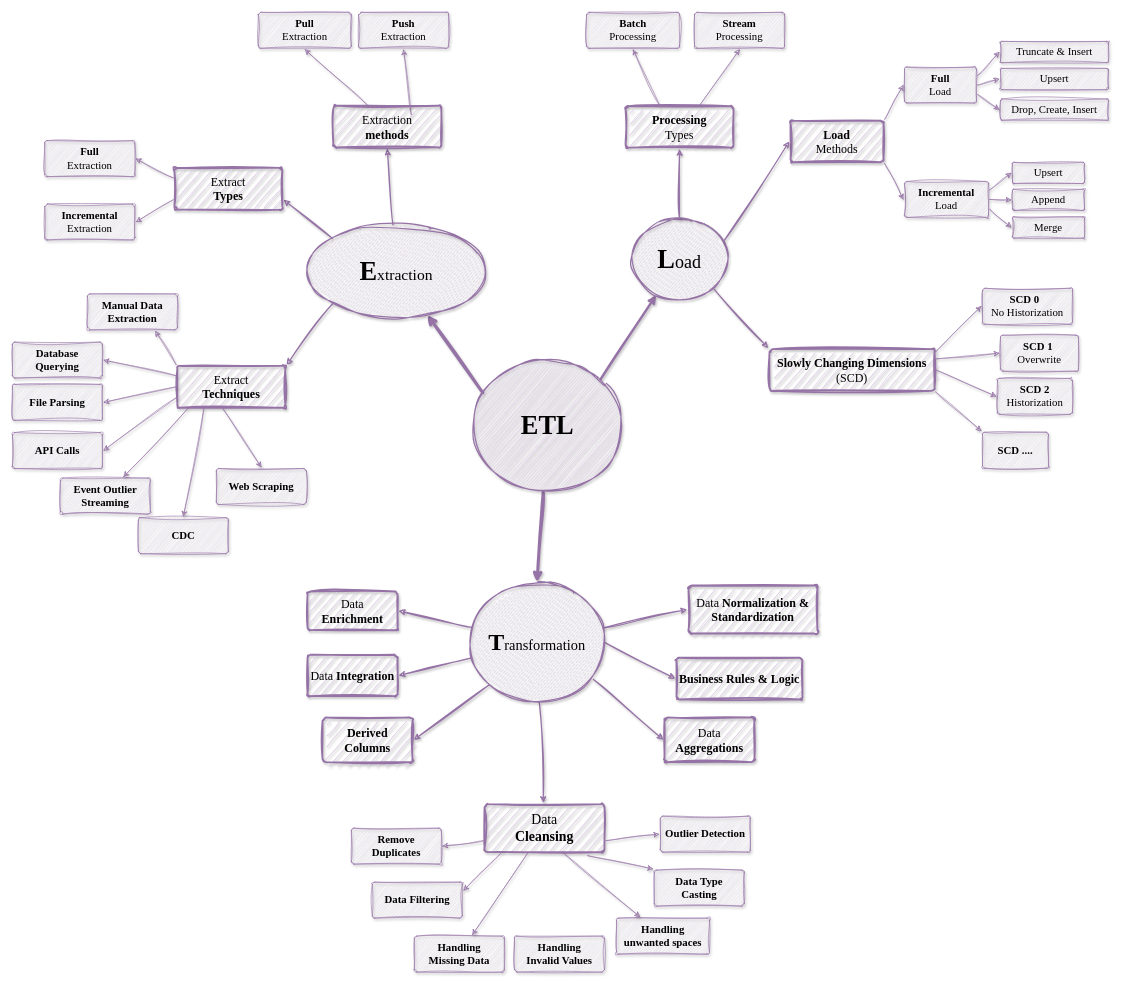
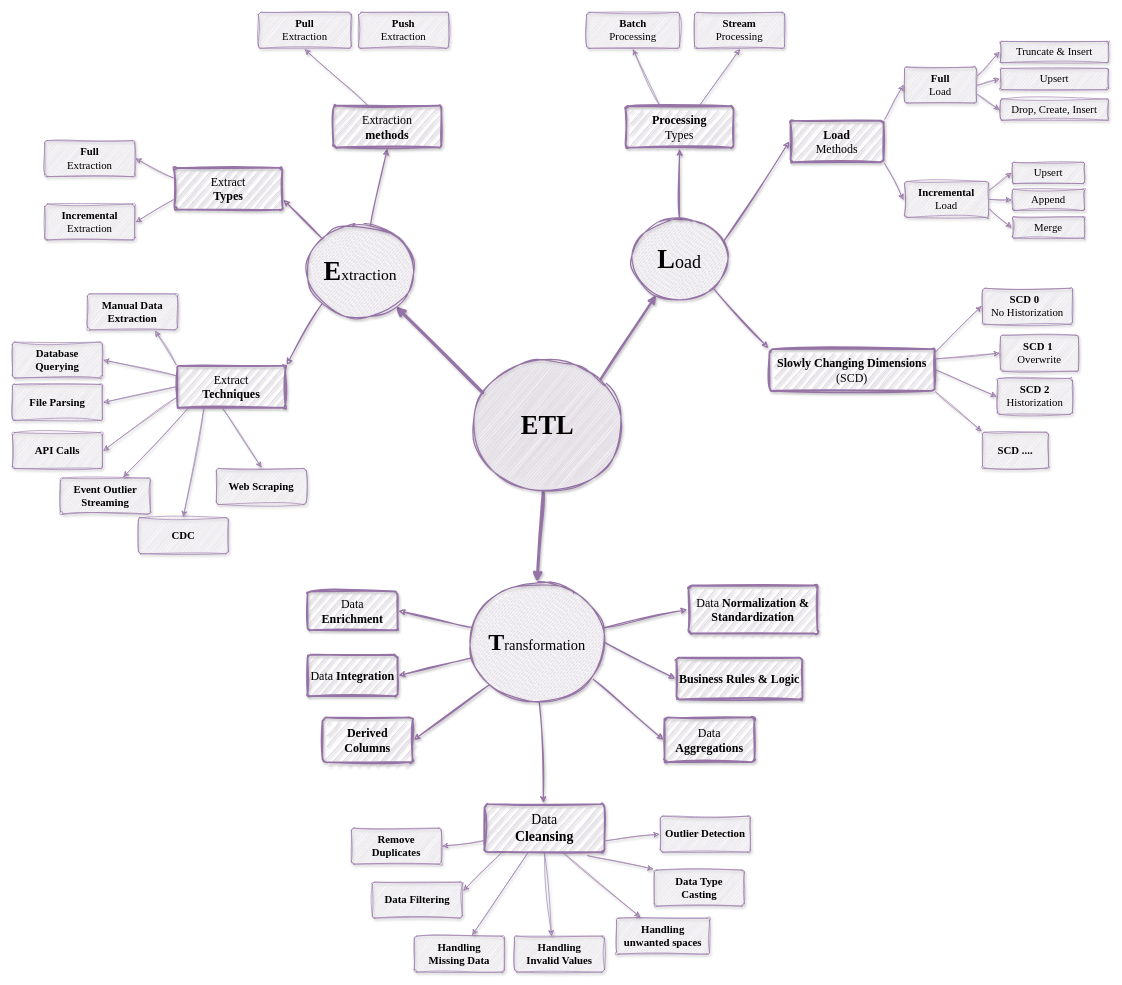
(407, 83) -> none
(396, 271) -> (360, 271)
none -> (548, 893)
